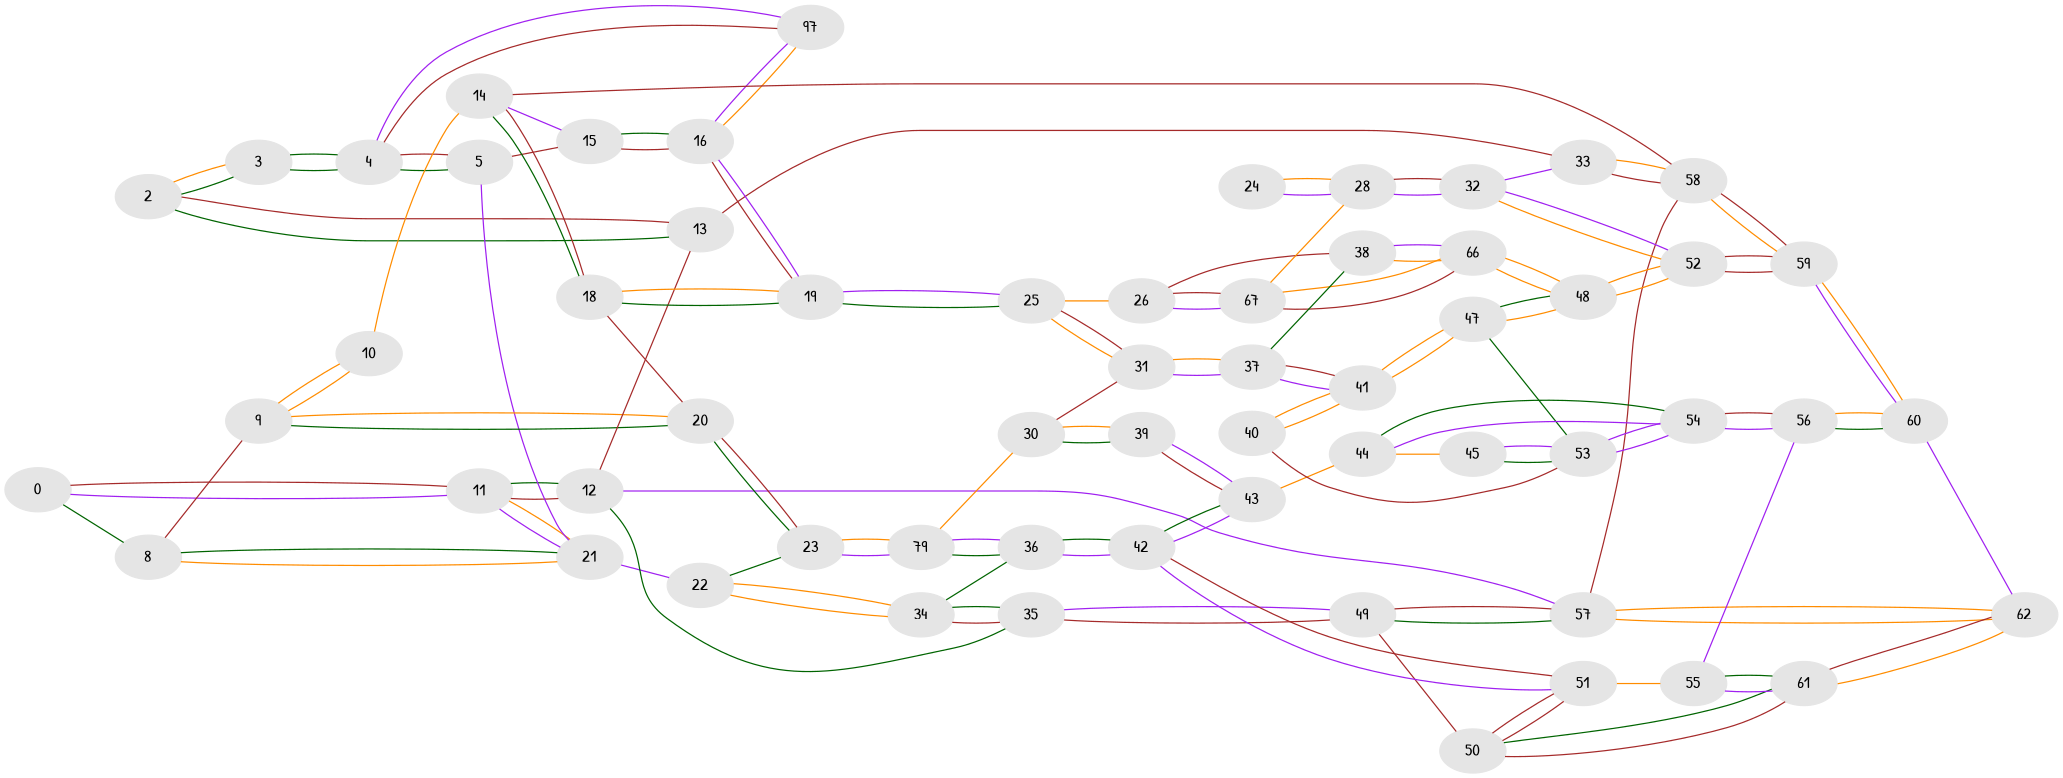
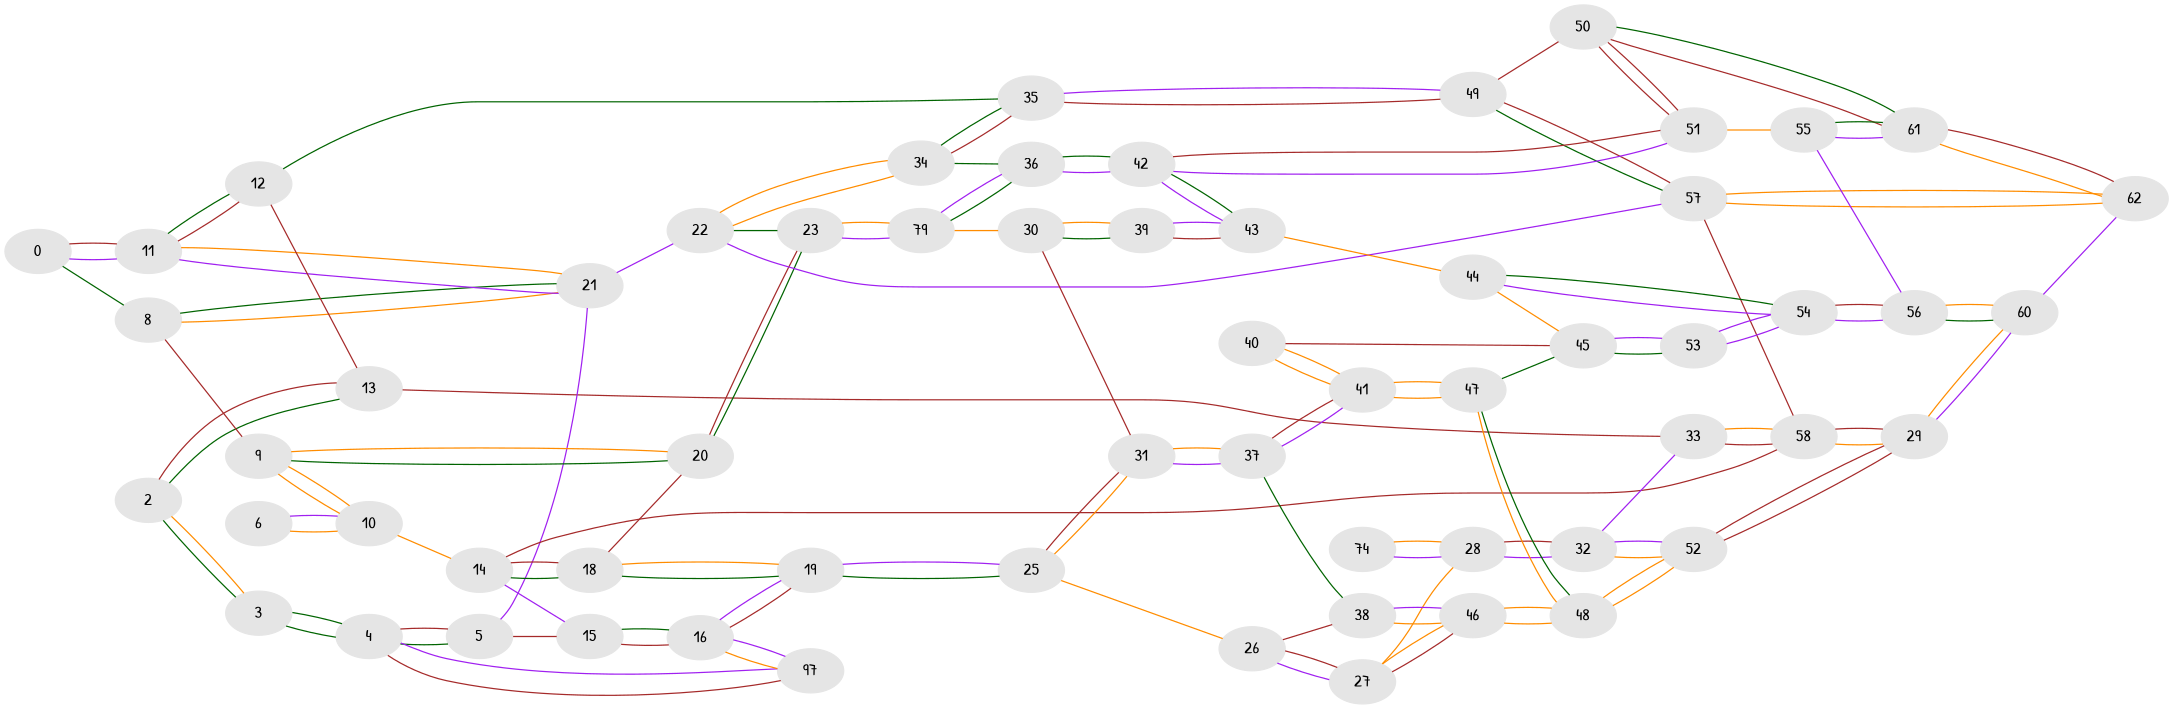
(1252, 187) -> (1363, 549)
(1473, 253) -> (1473, 616)
(1804, 264) -> (1914, 437)
(1252, 301) -> (1363, 682)
(1528, 387) -> (1528, 368)
(1096, 495) -> (1194, 282)
(1411, 502) -> (1418, 345)
none -> (259, 524)
